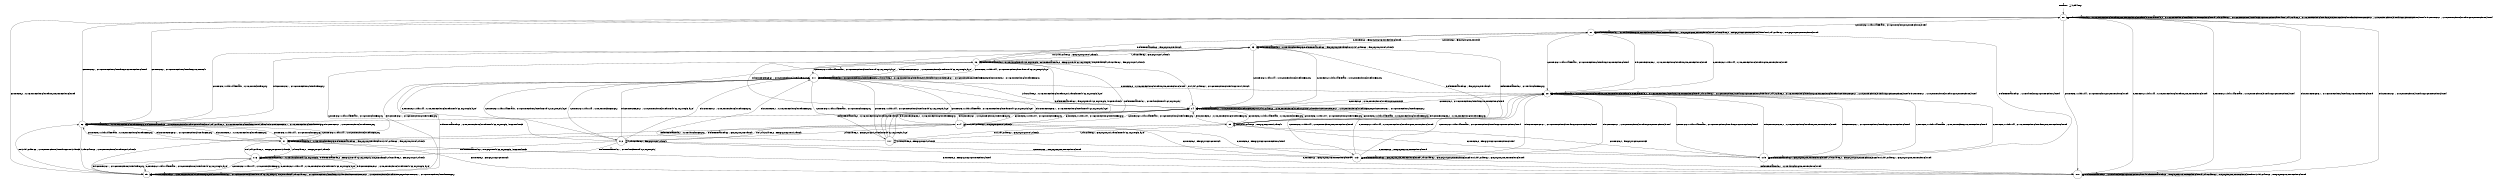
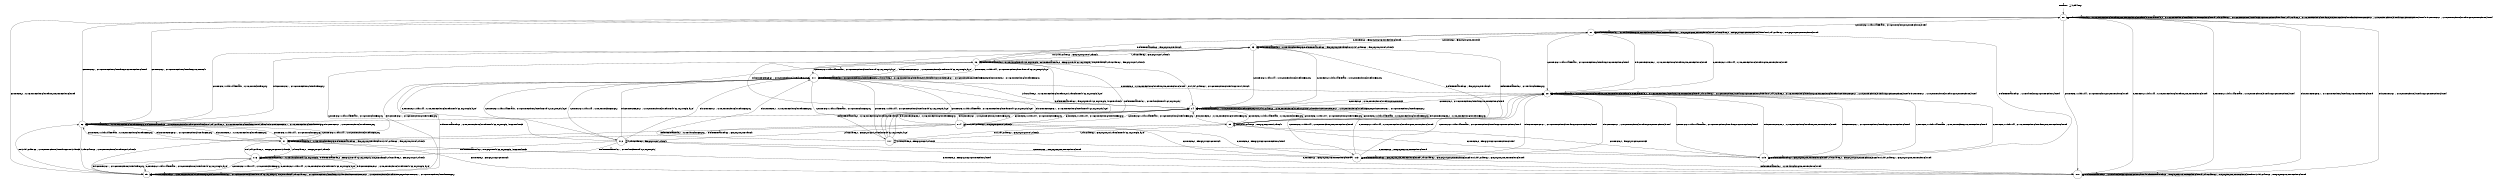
(764, 130) -> none
